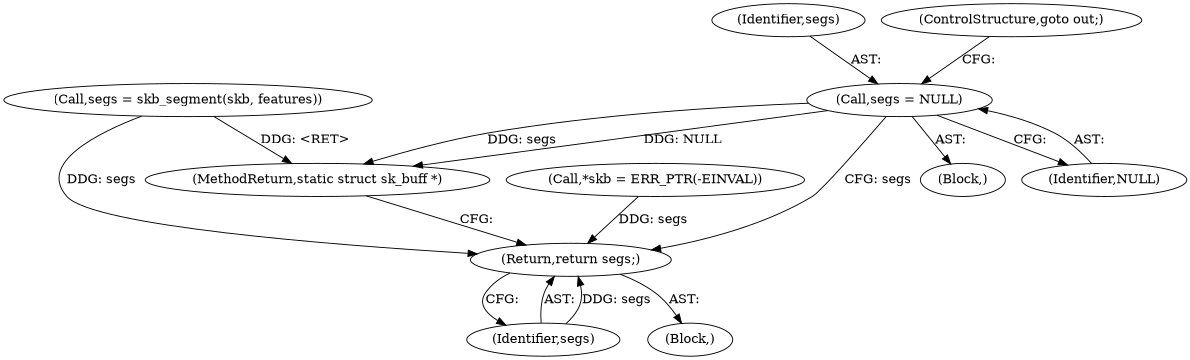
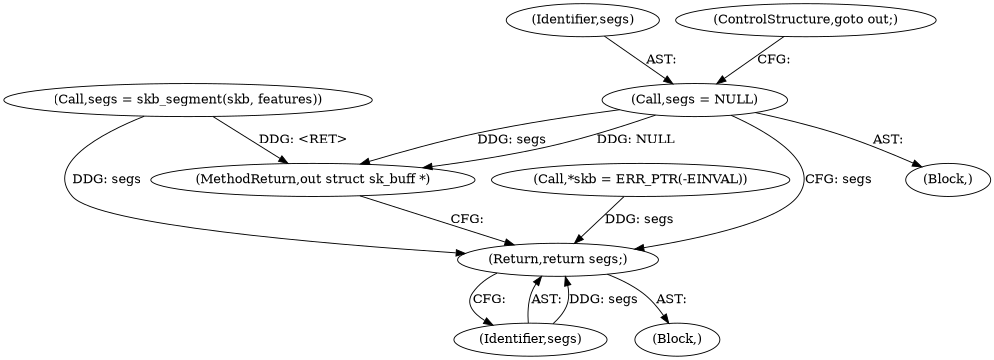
(317, 180) -> (313, 180)
(1104, 180) -> none
